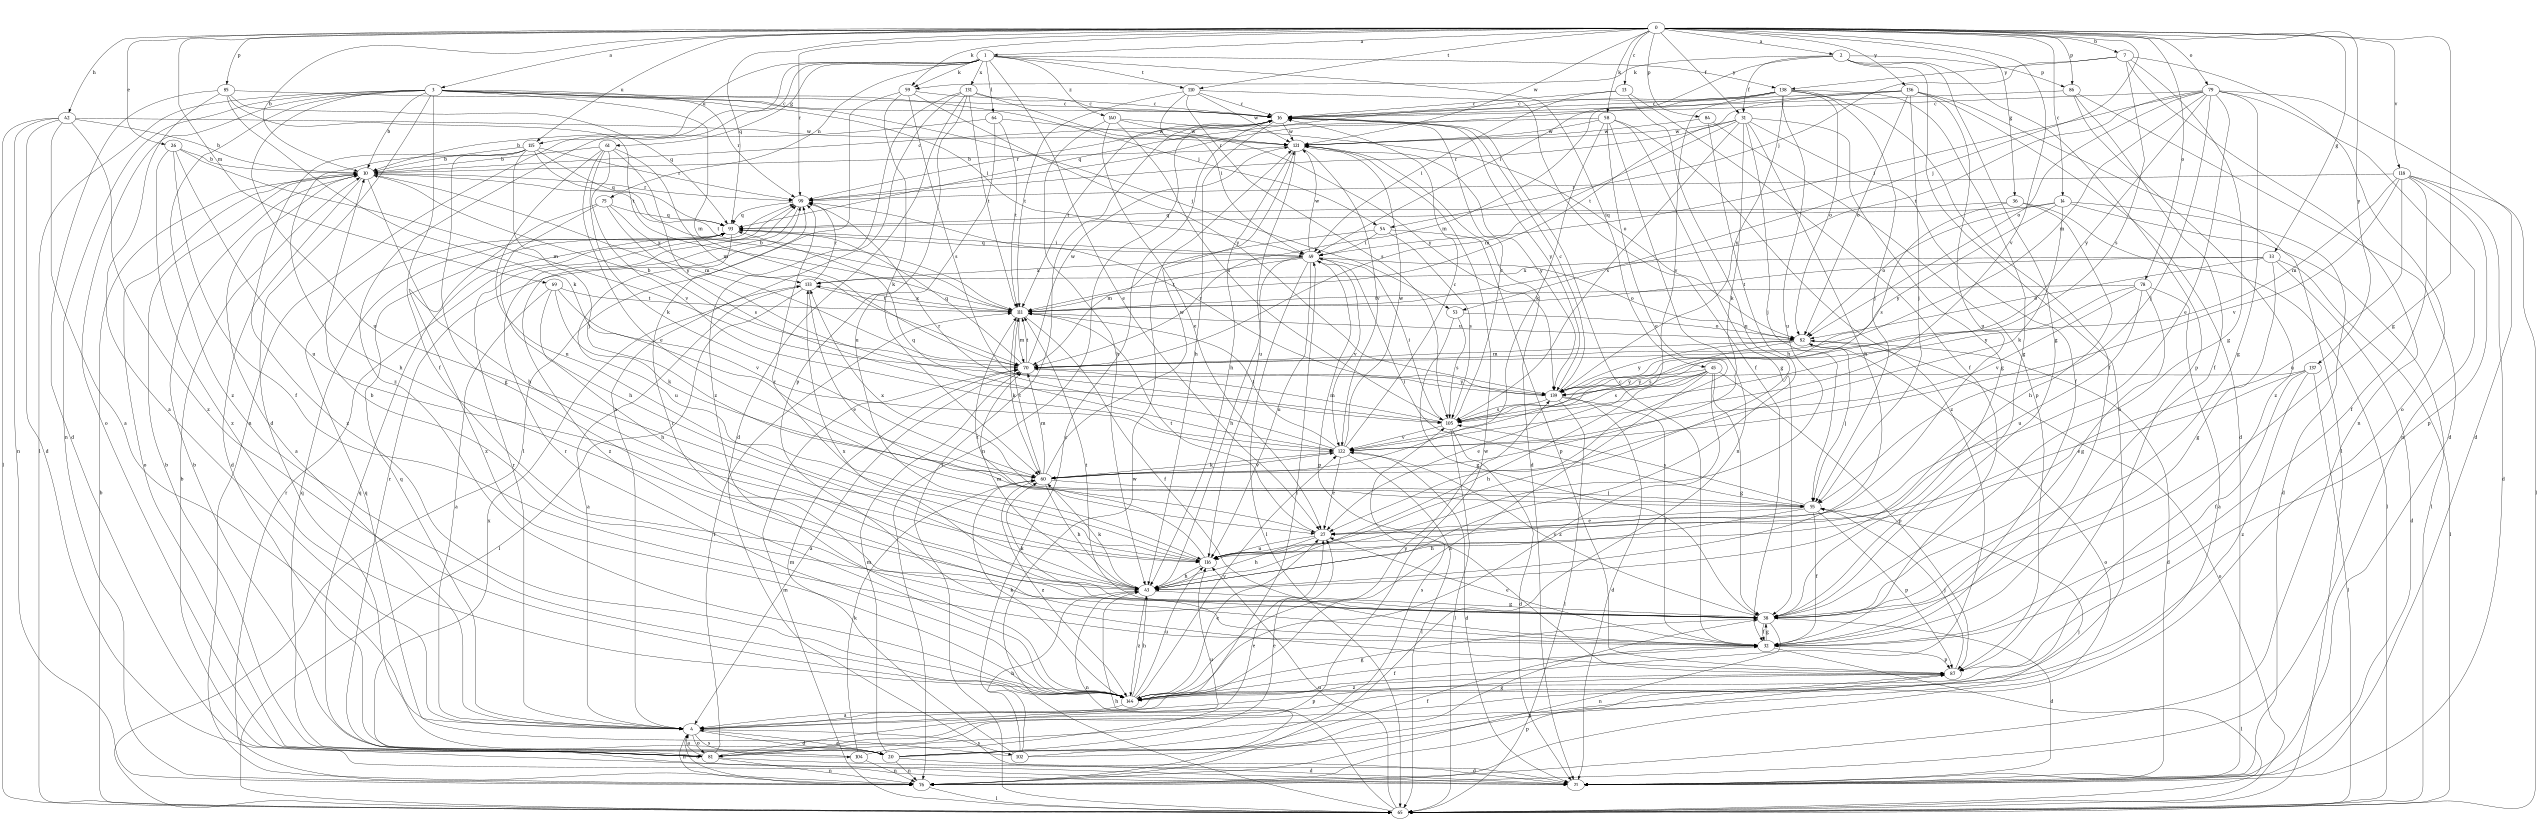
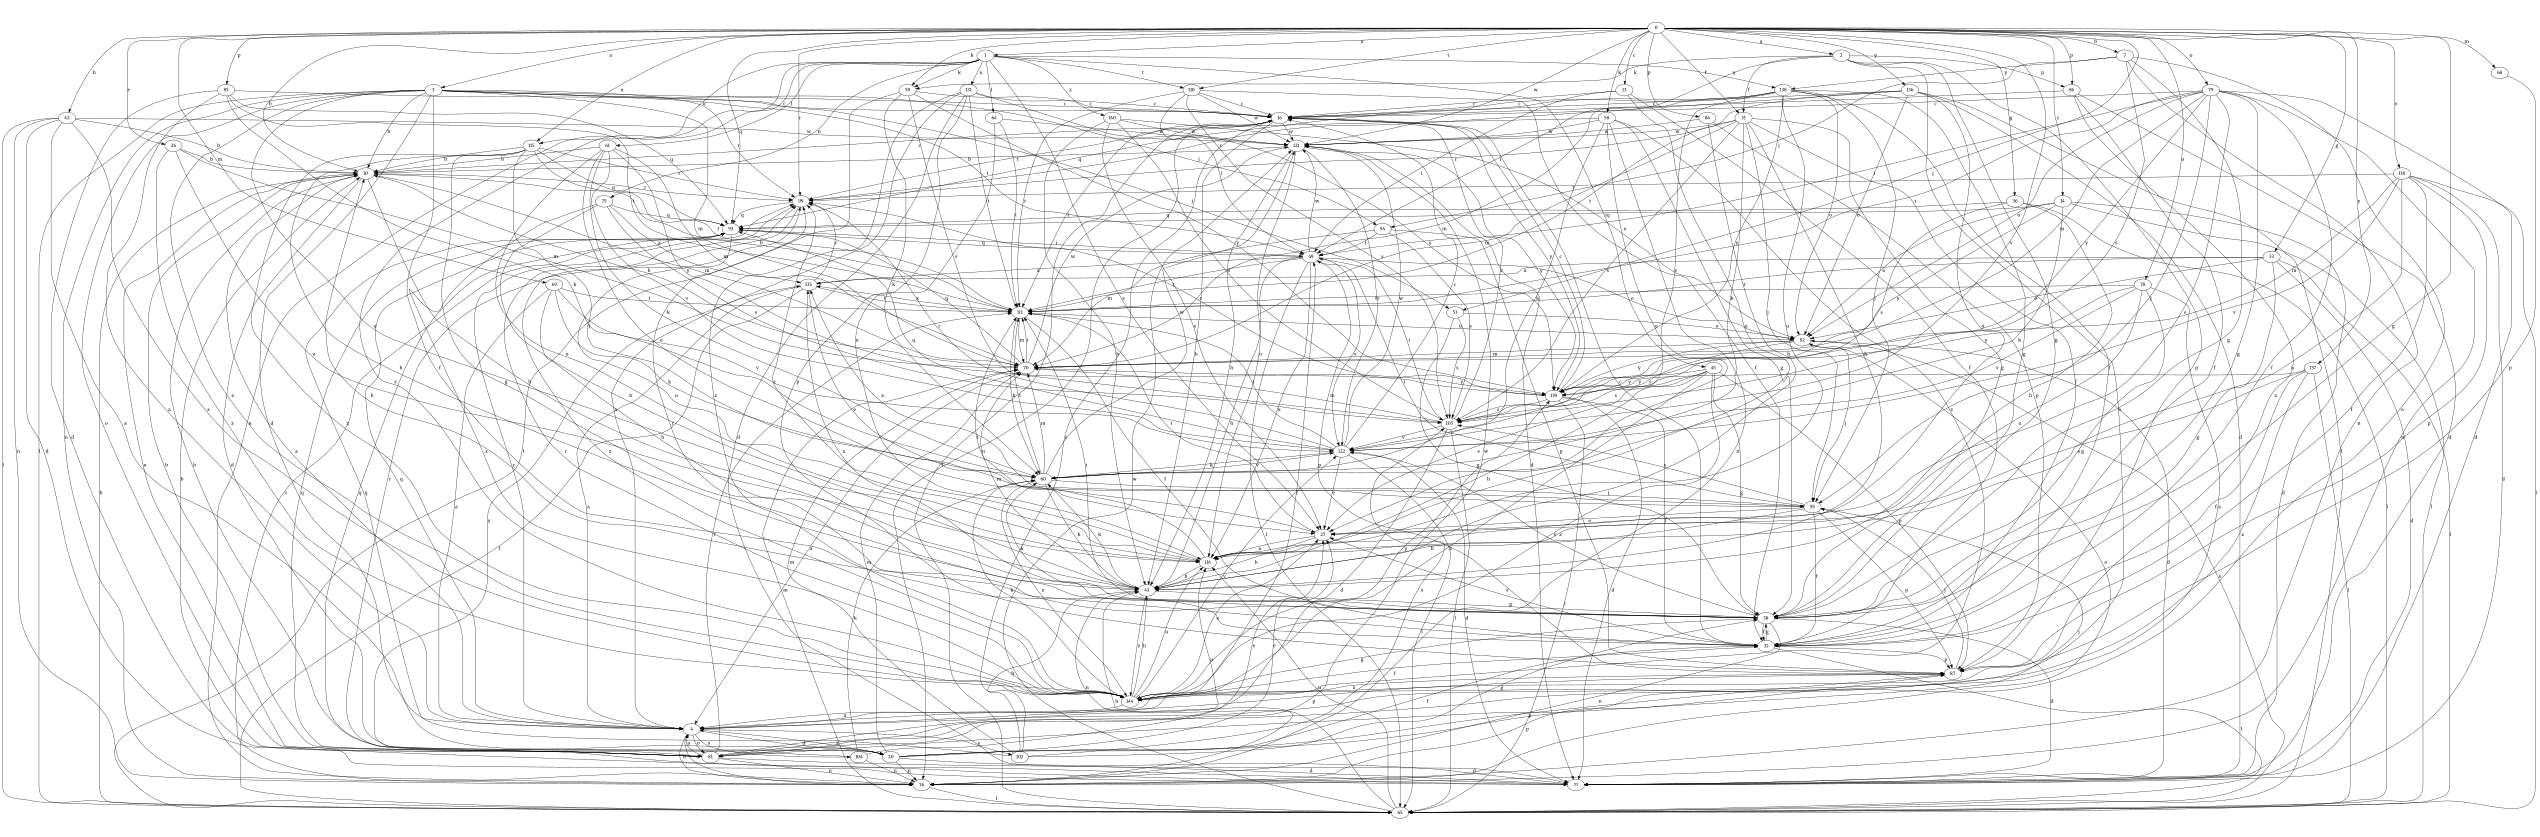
none -> (2500, 73)
(792, 104) -> (792, 104)
(726, 136) -> none
(1918, 304) -> none
(1520, 593) -> (1236, 699)
(906, 597) -> (2195, 463)
